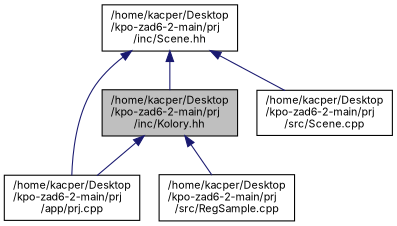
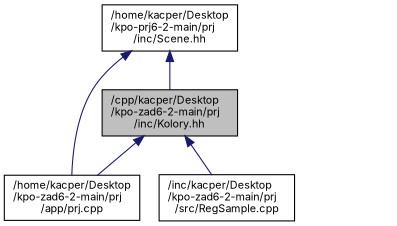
(170, 28) -> (170, 28)
(170, 113) -> (170, 113)
(325, 113) -> none
(227, 198) -> (227, 198)
